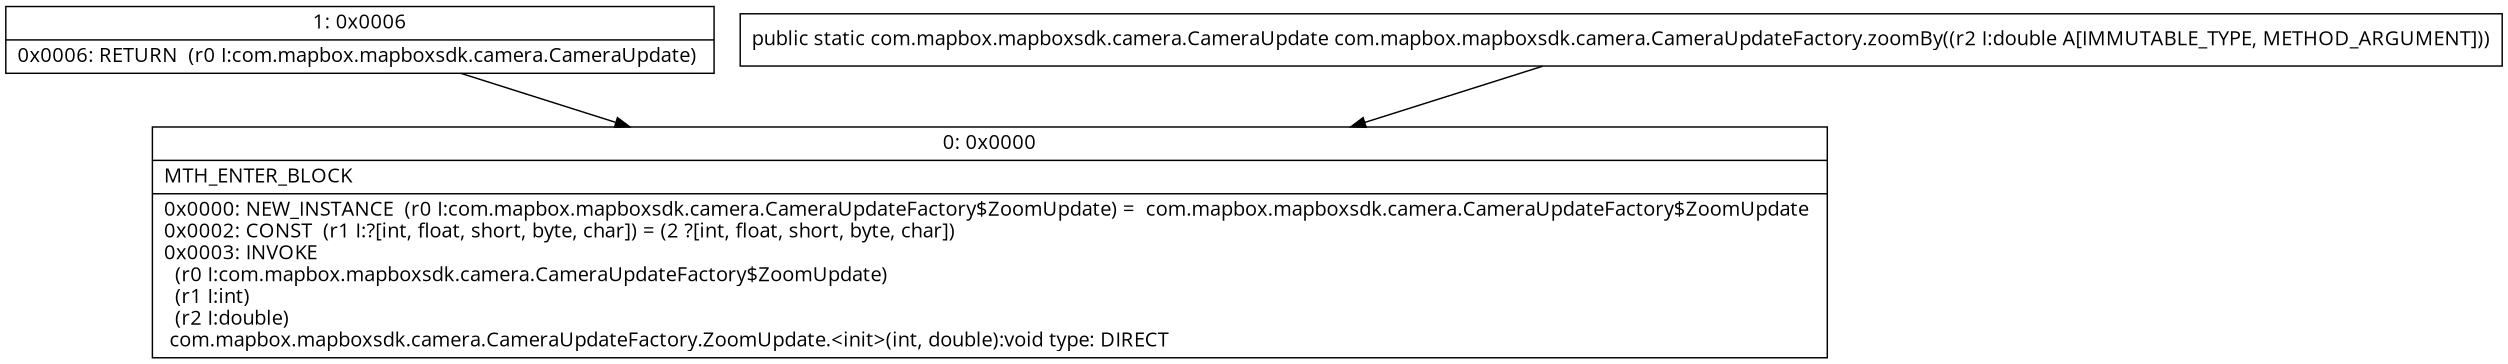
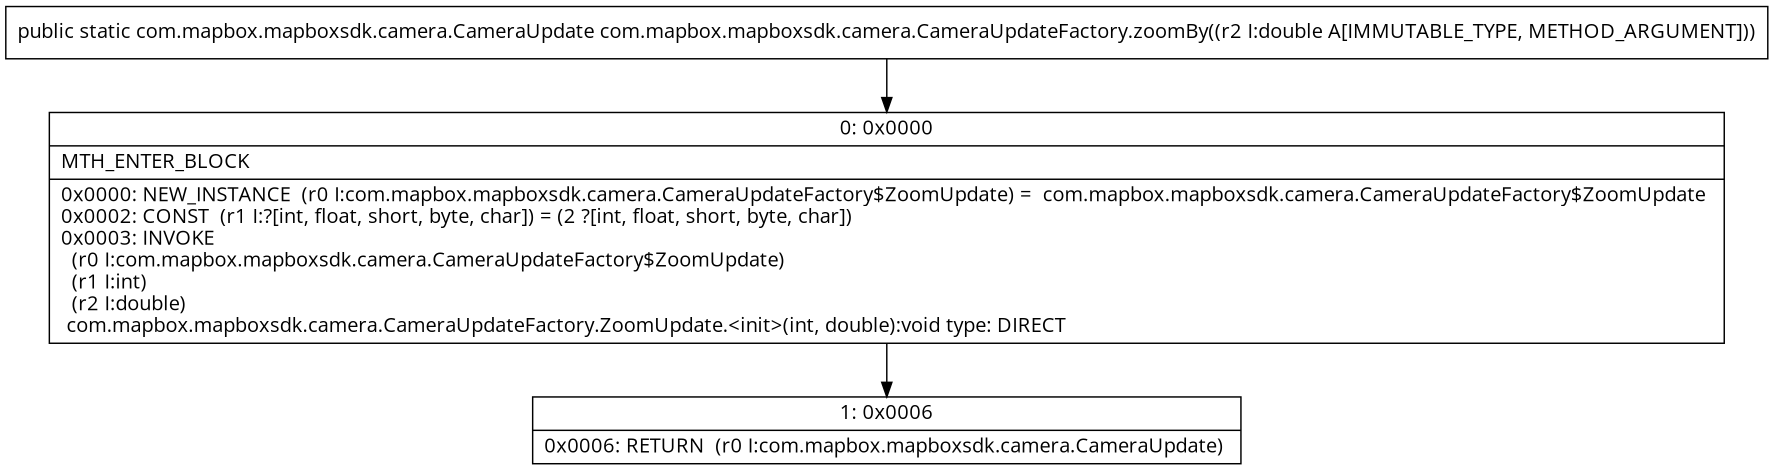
(538, 98) -> (887, 363)
